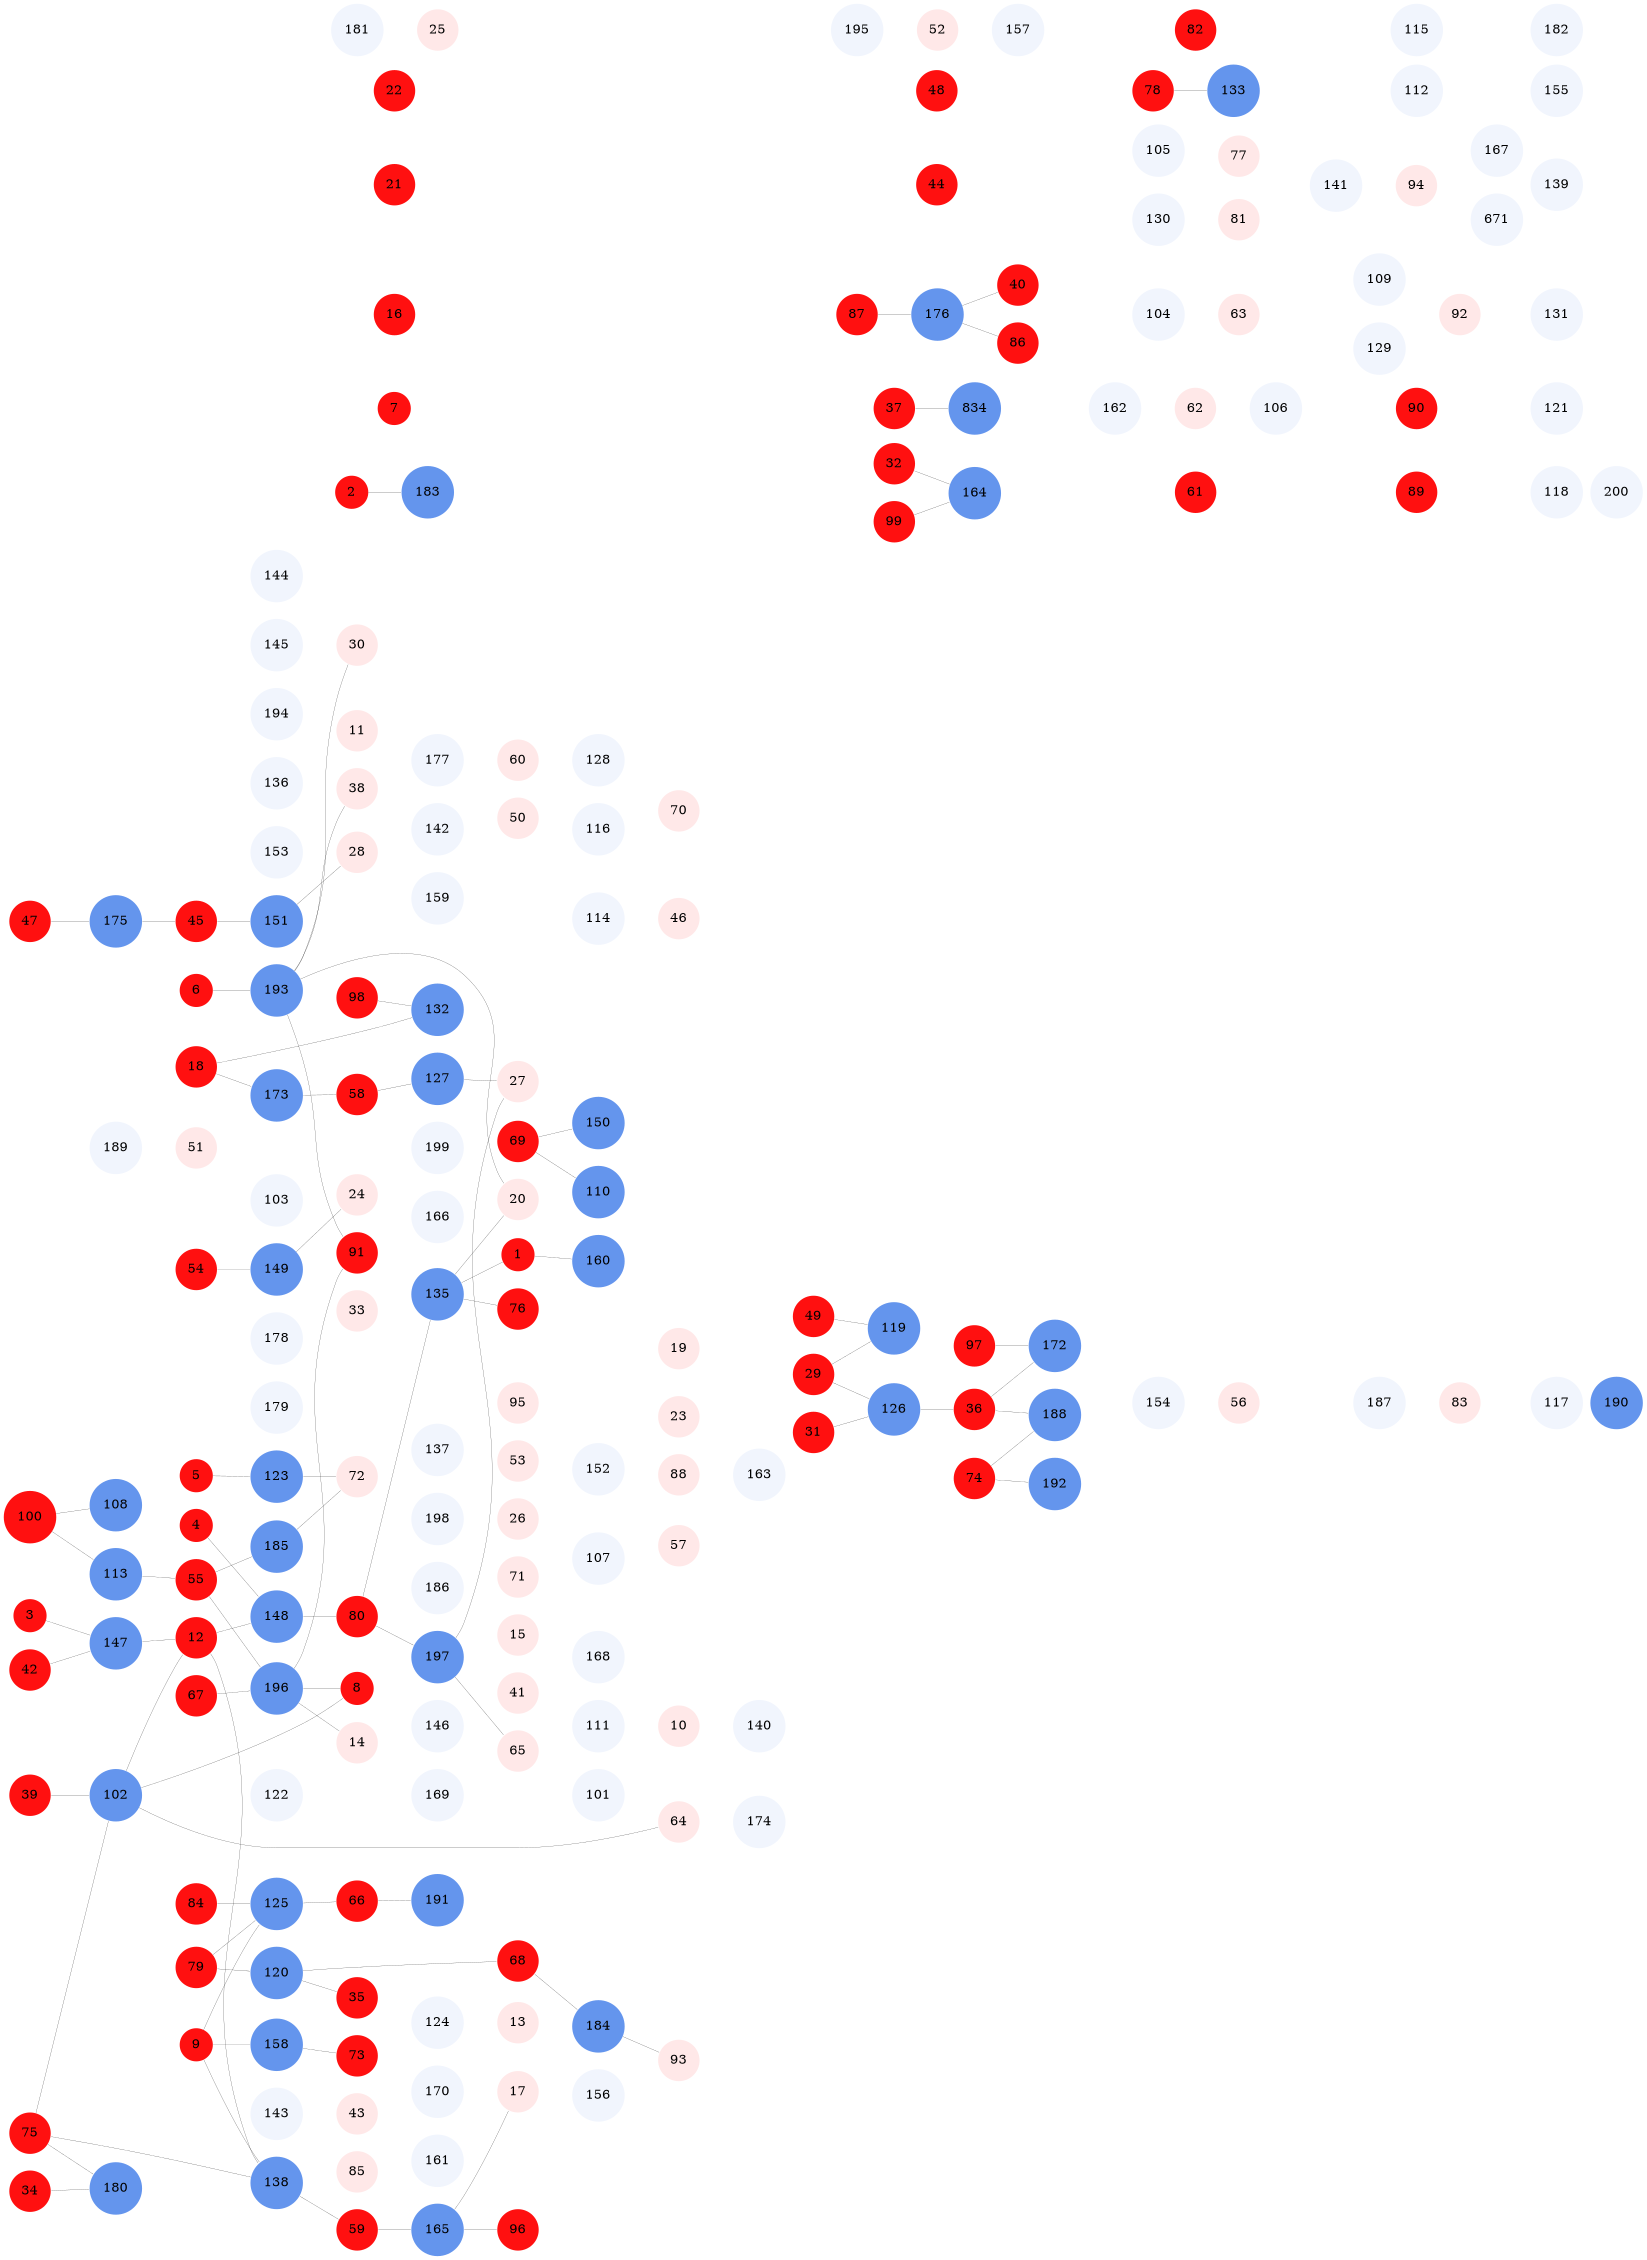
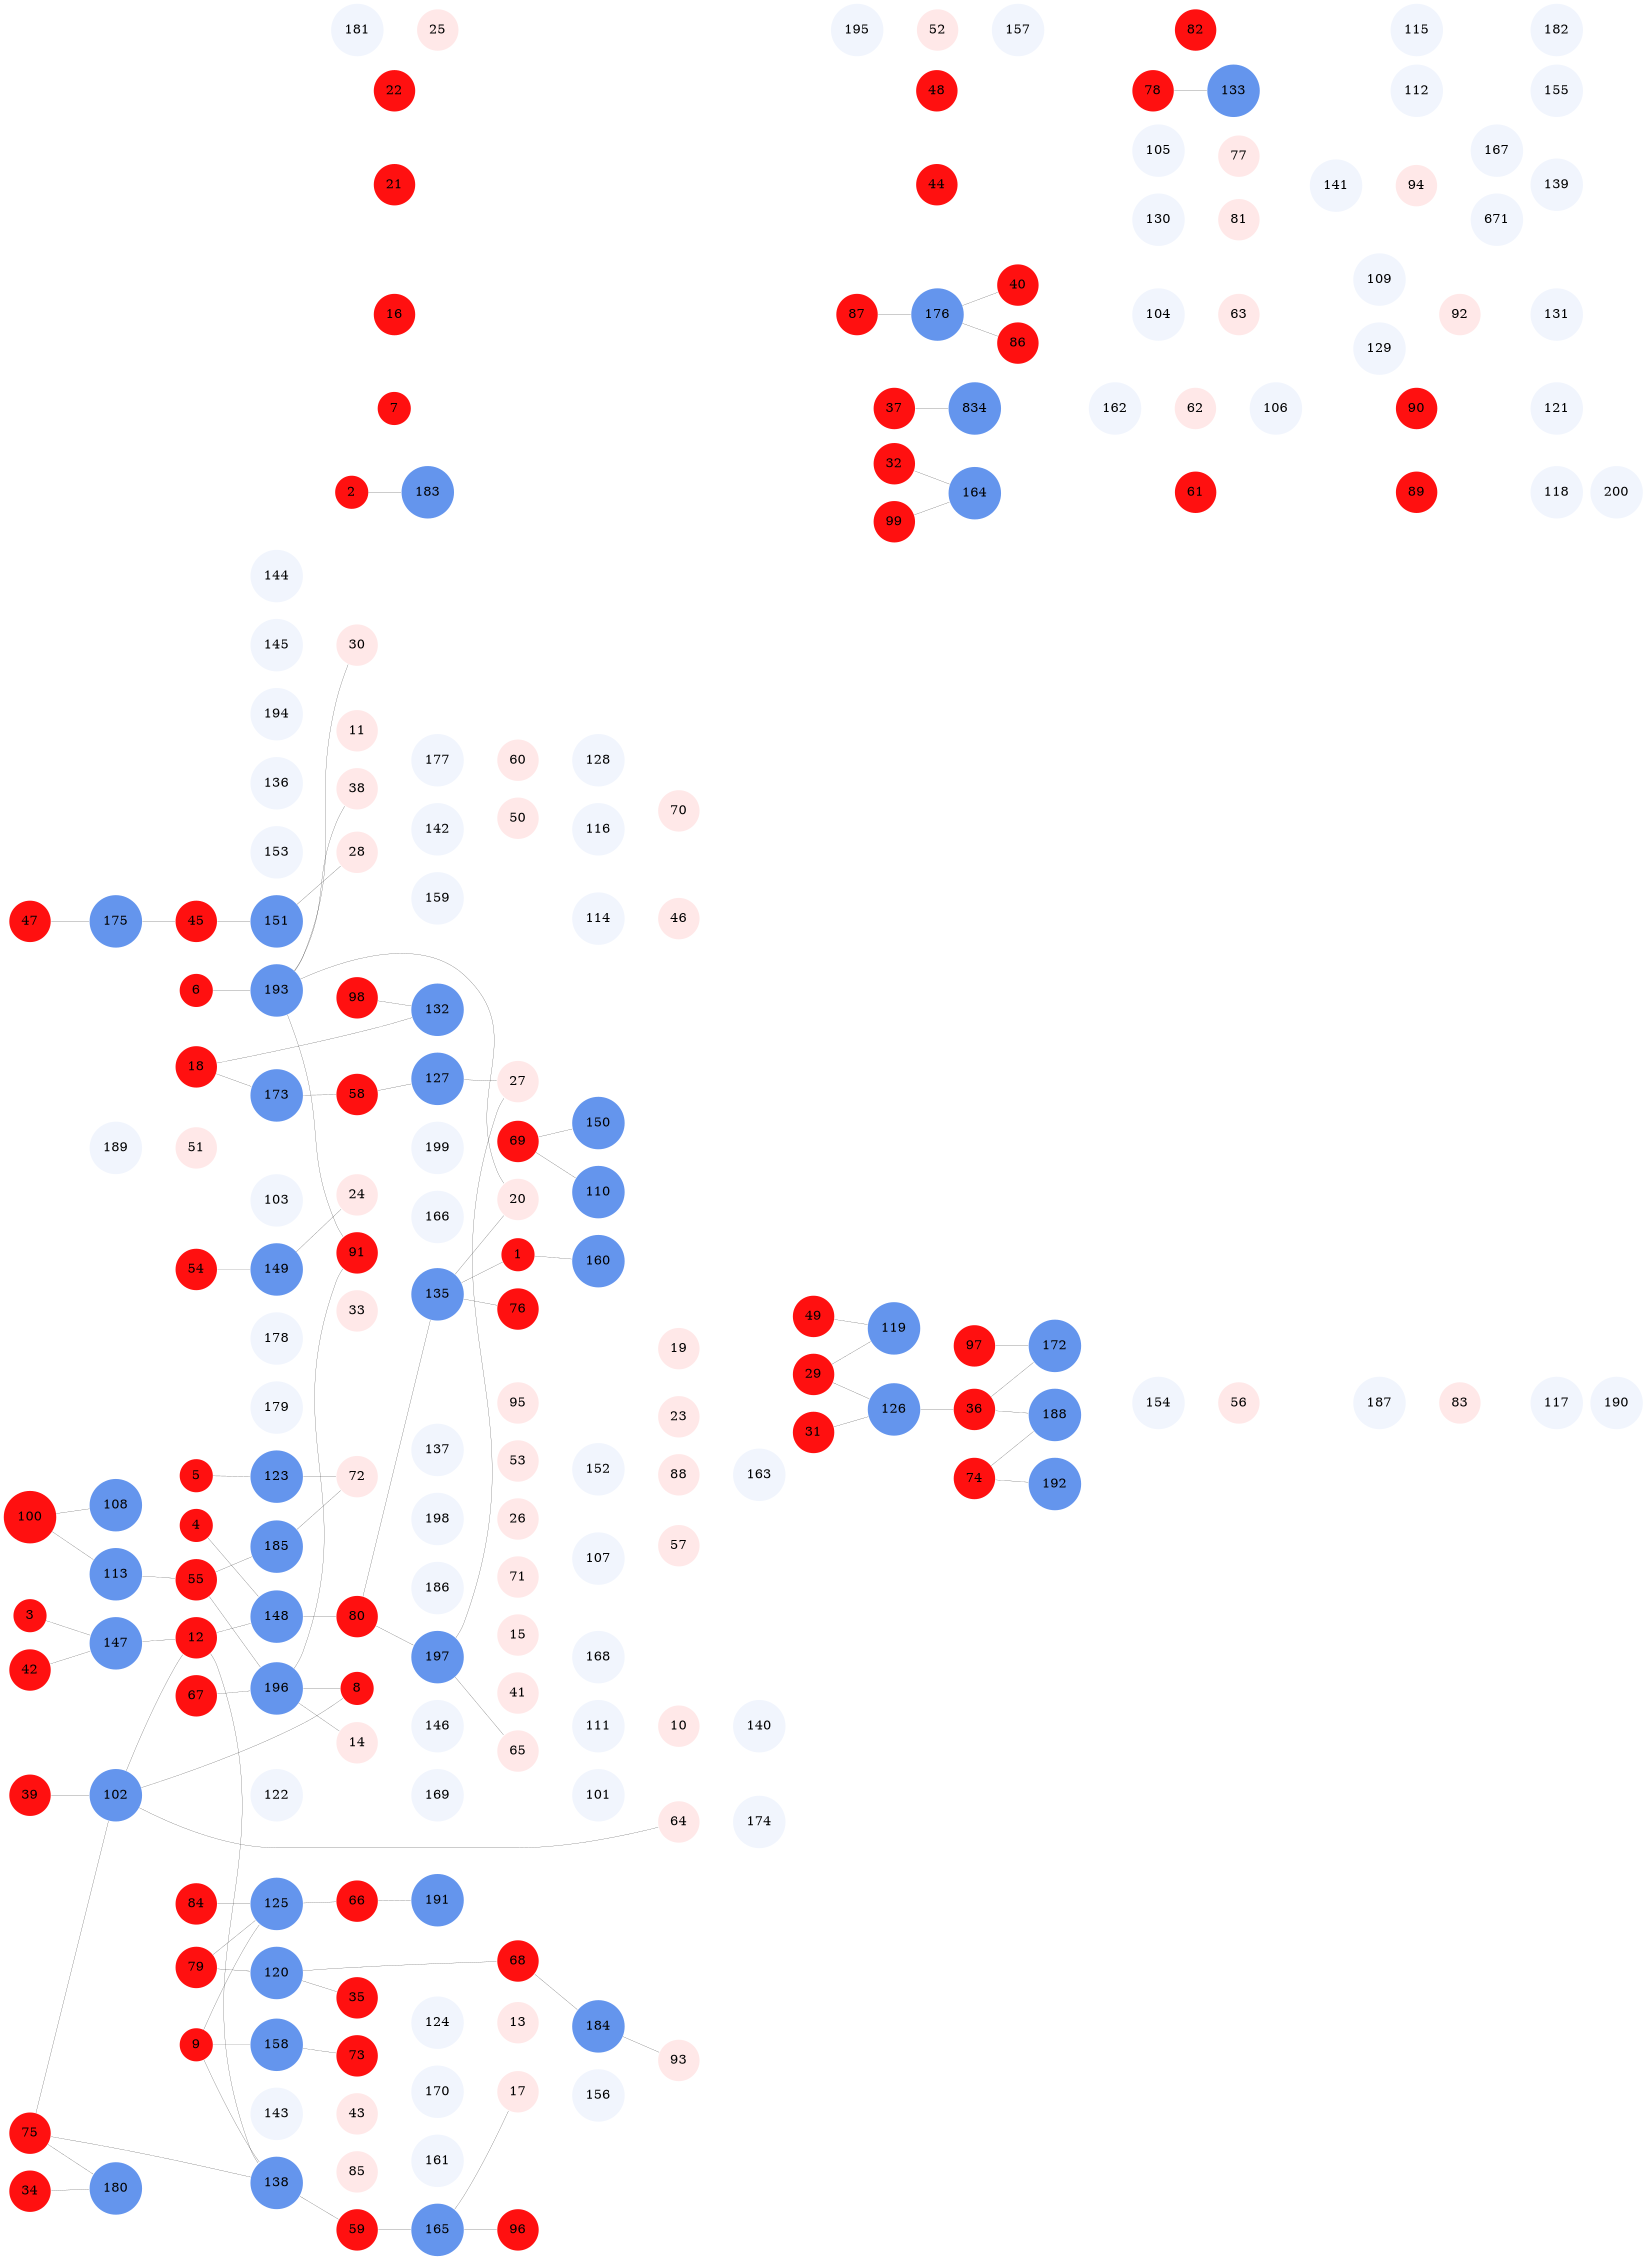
(1617, 1403) -> (1617, 1403)
